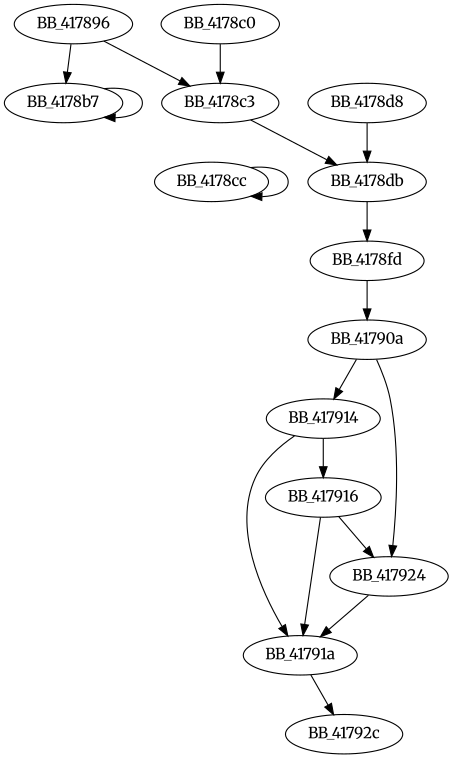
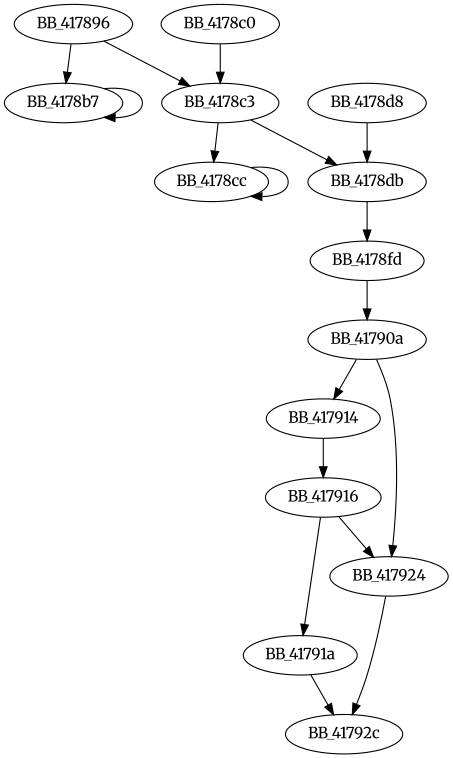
none -> (216, 137)
(247, 526) -> none
(349, 612) -> (374, 651)
